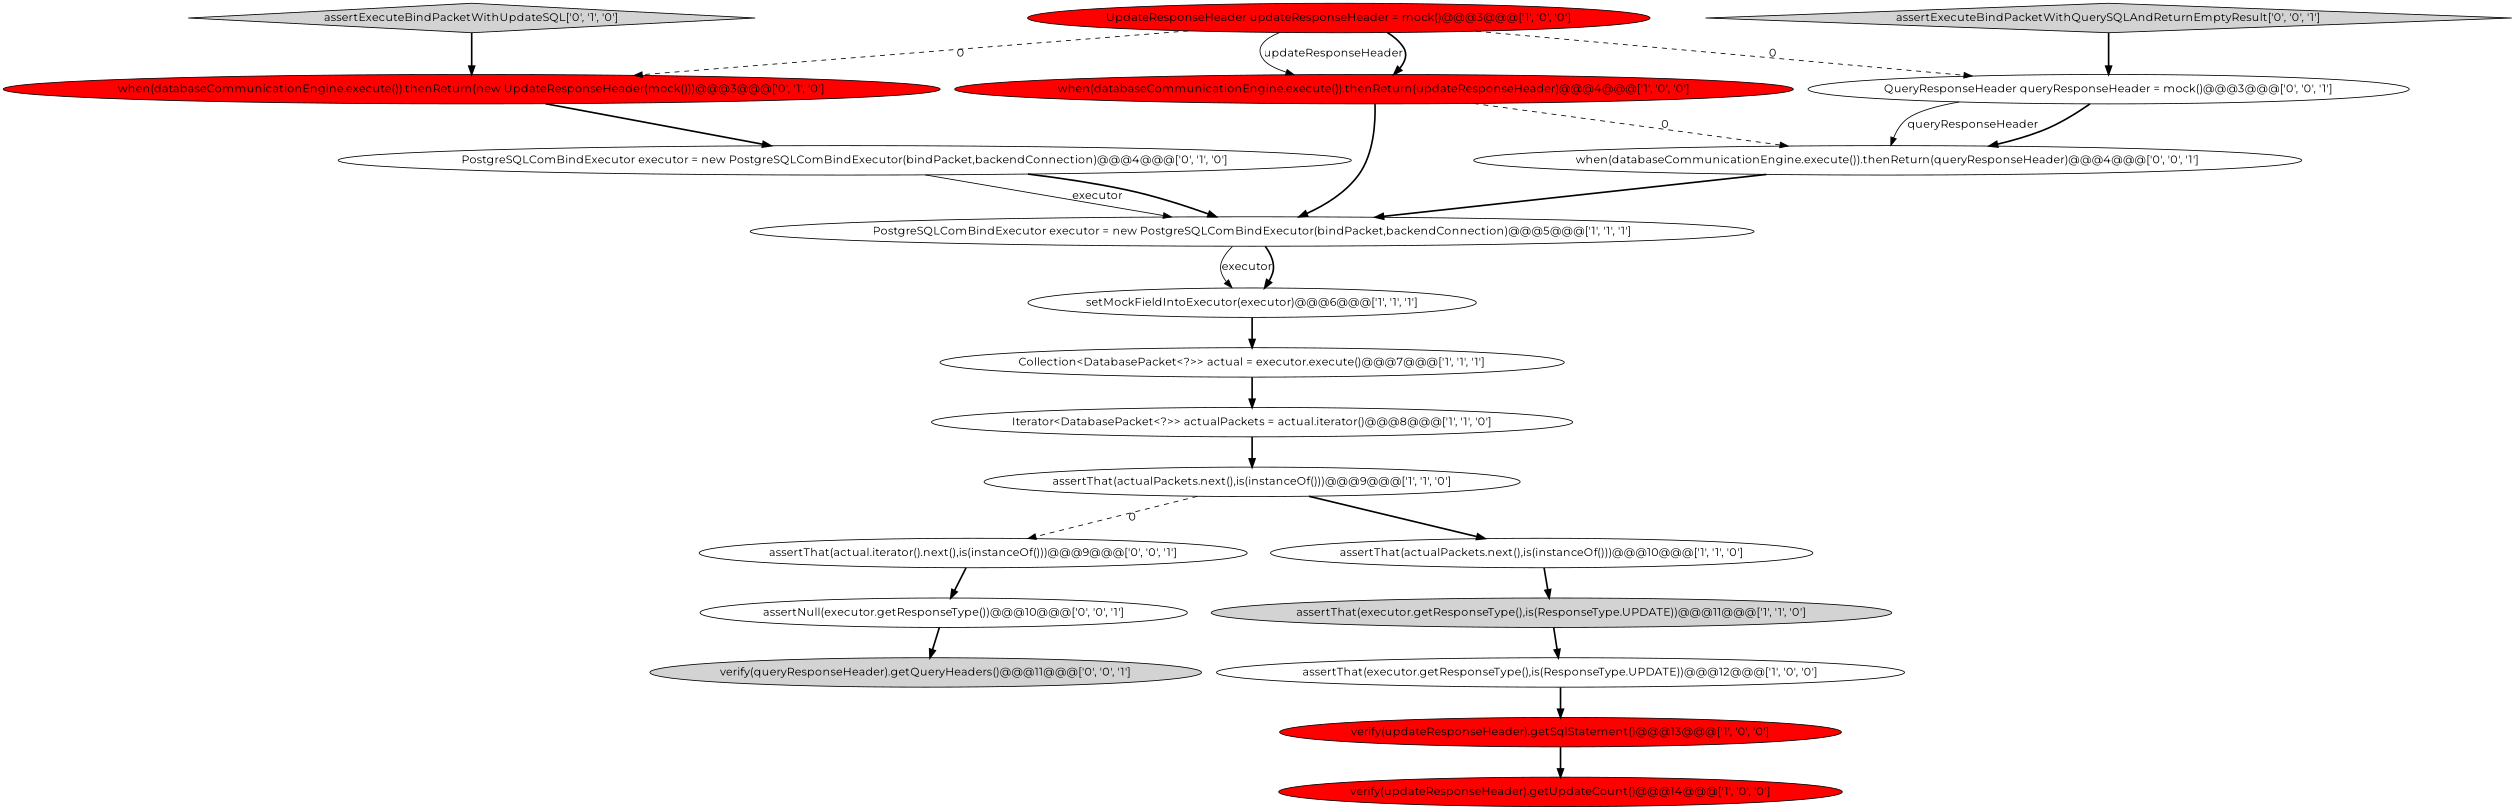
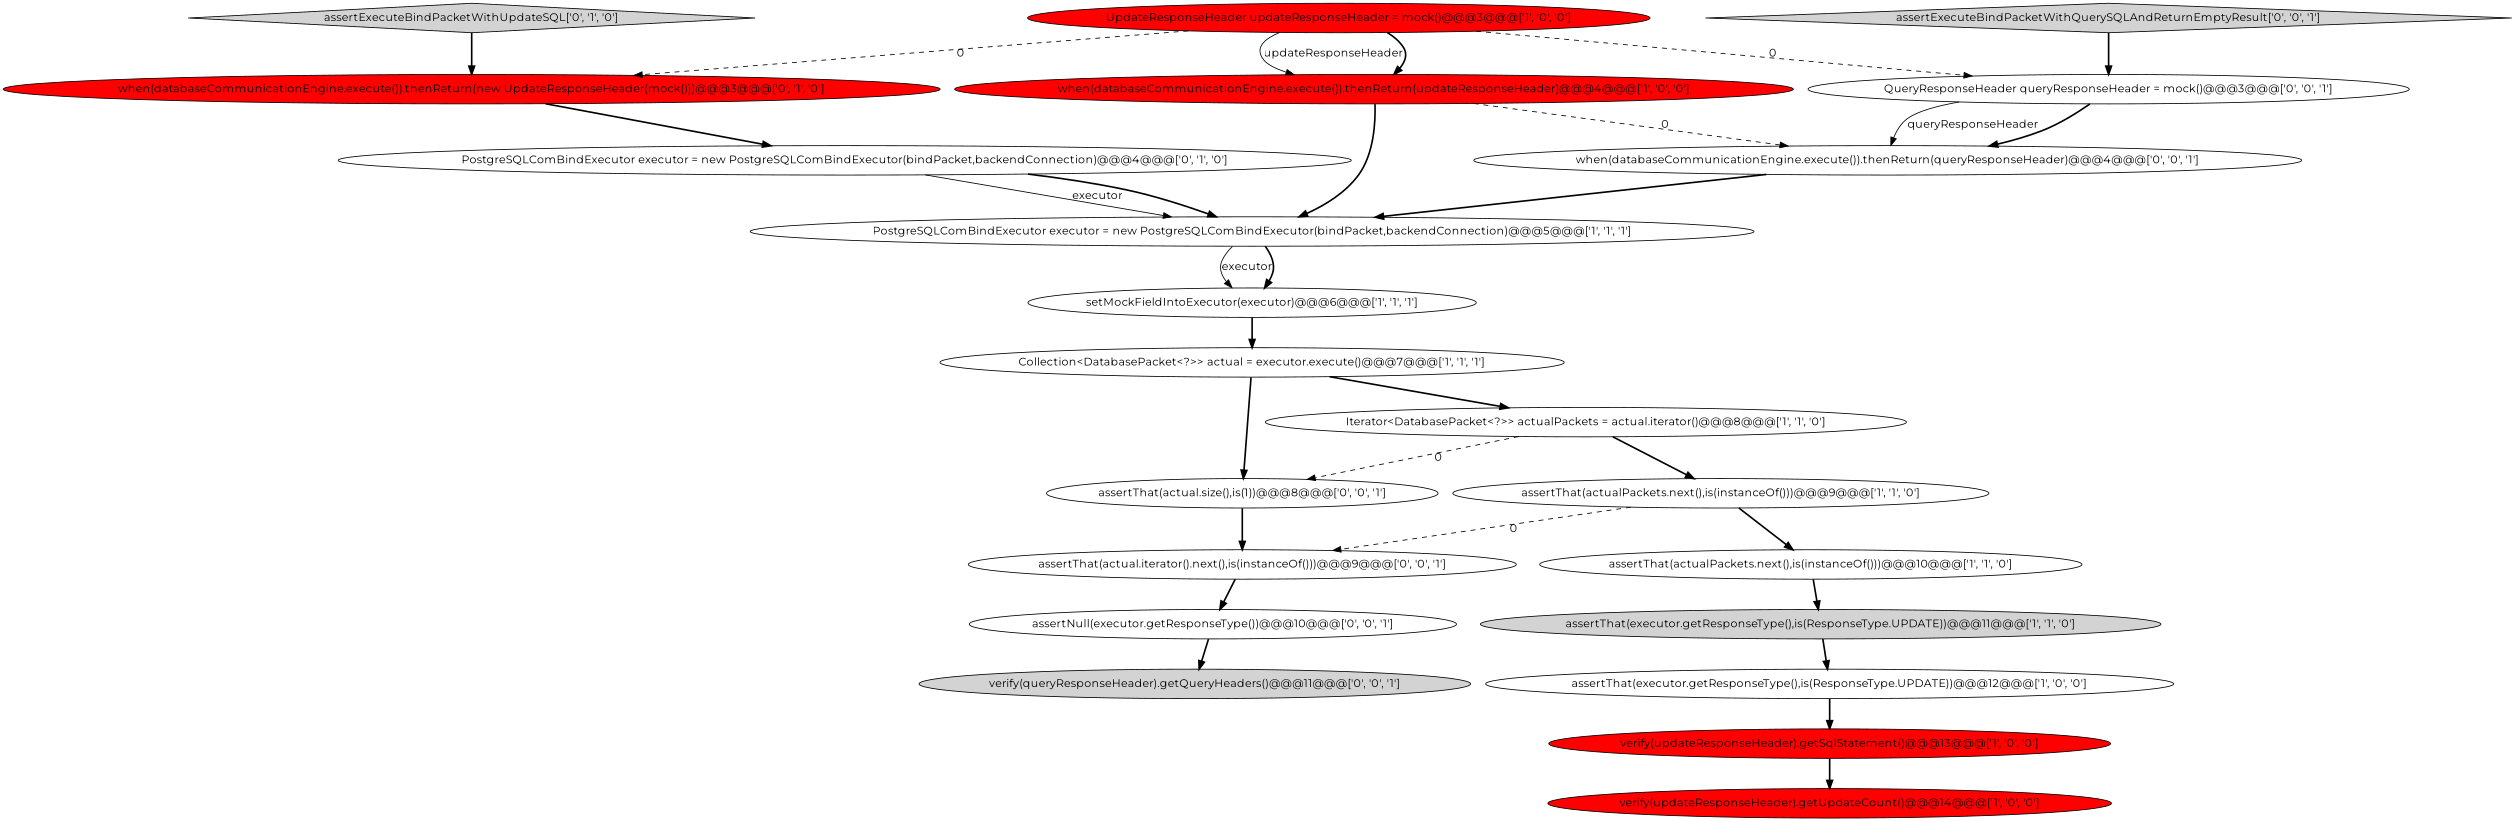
none -> (1242, 493)
